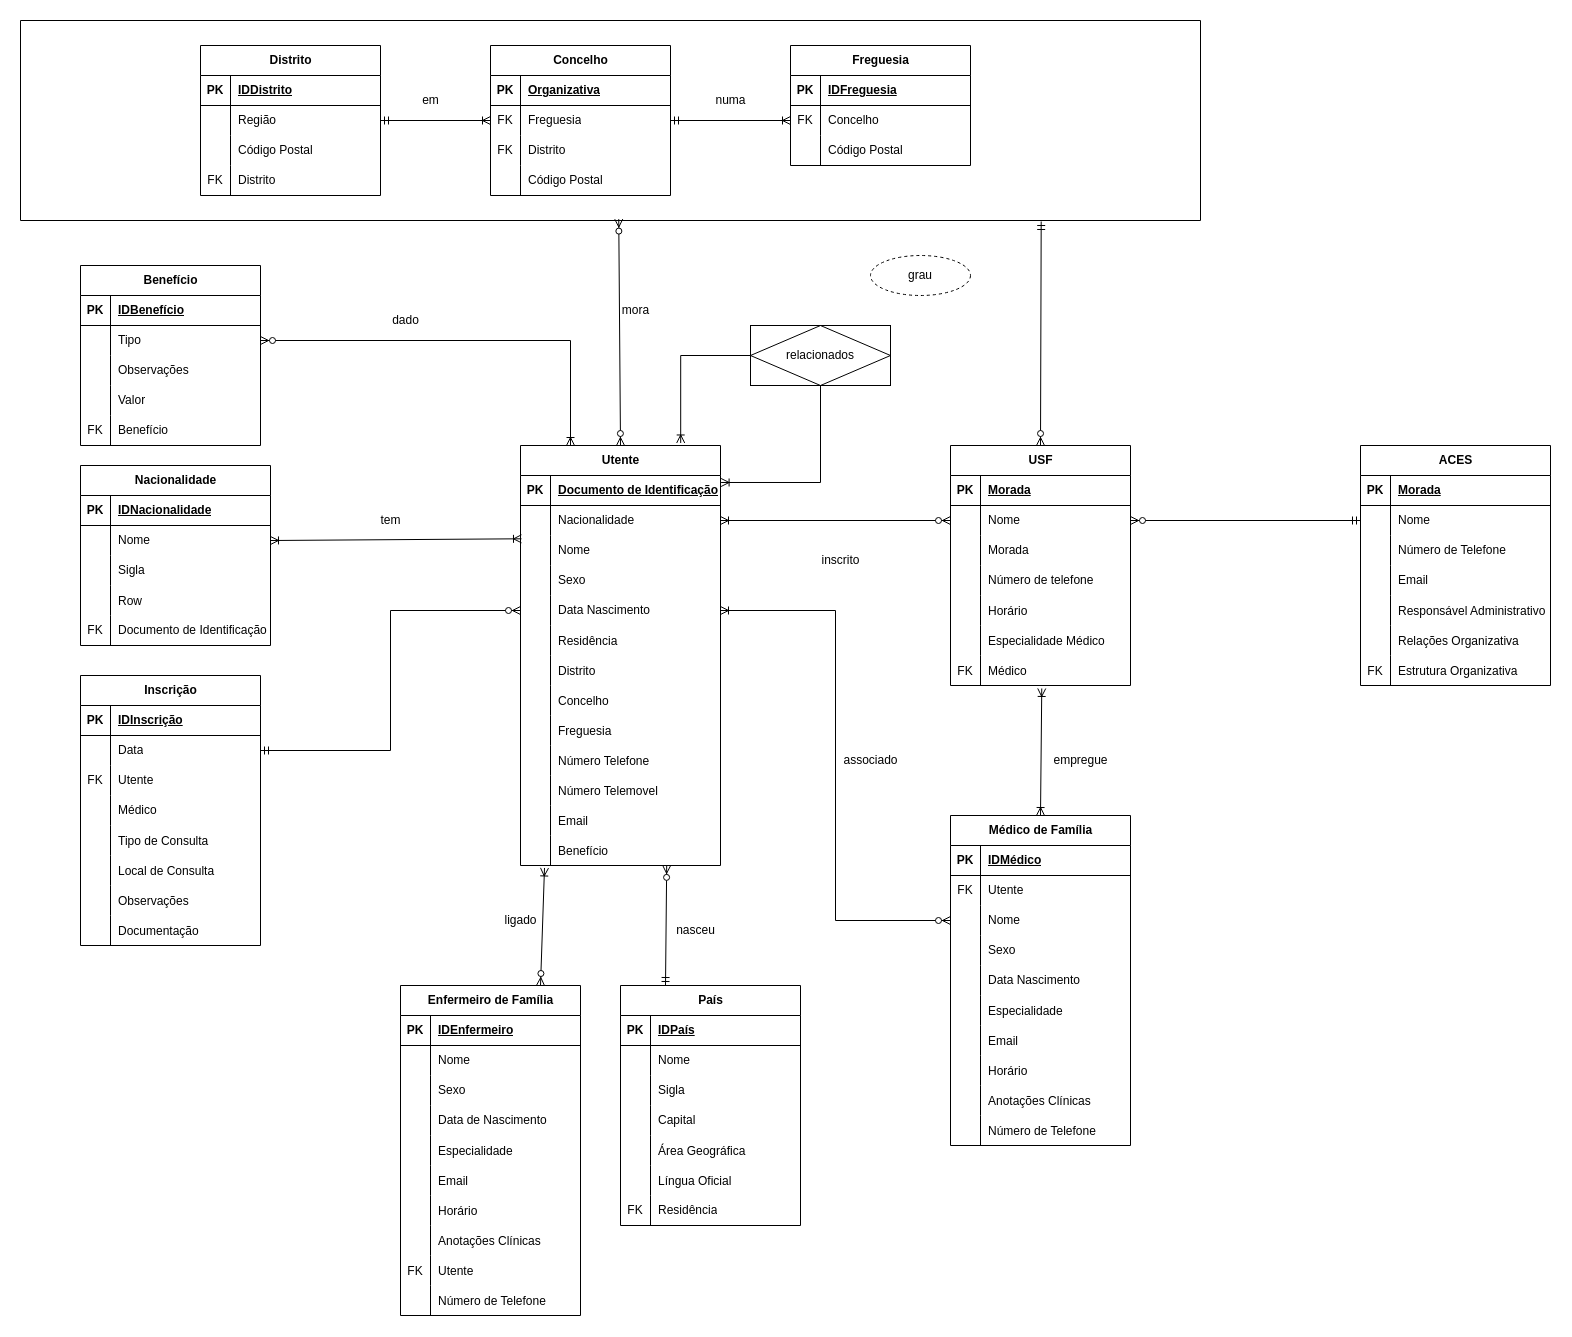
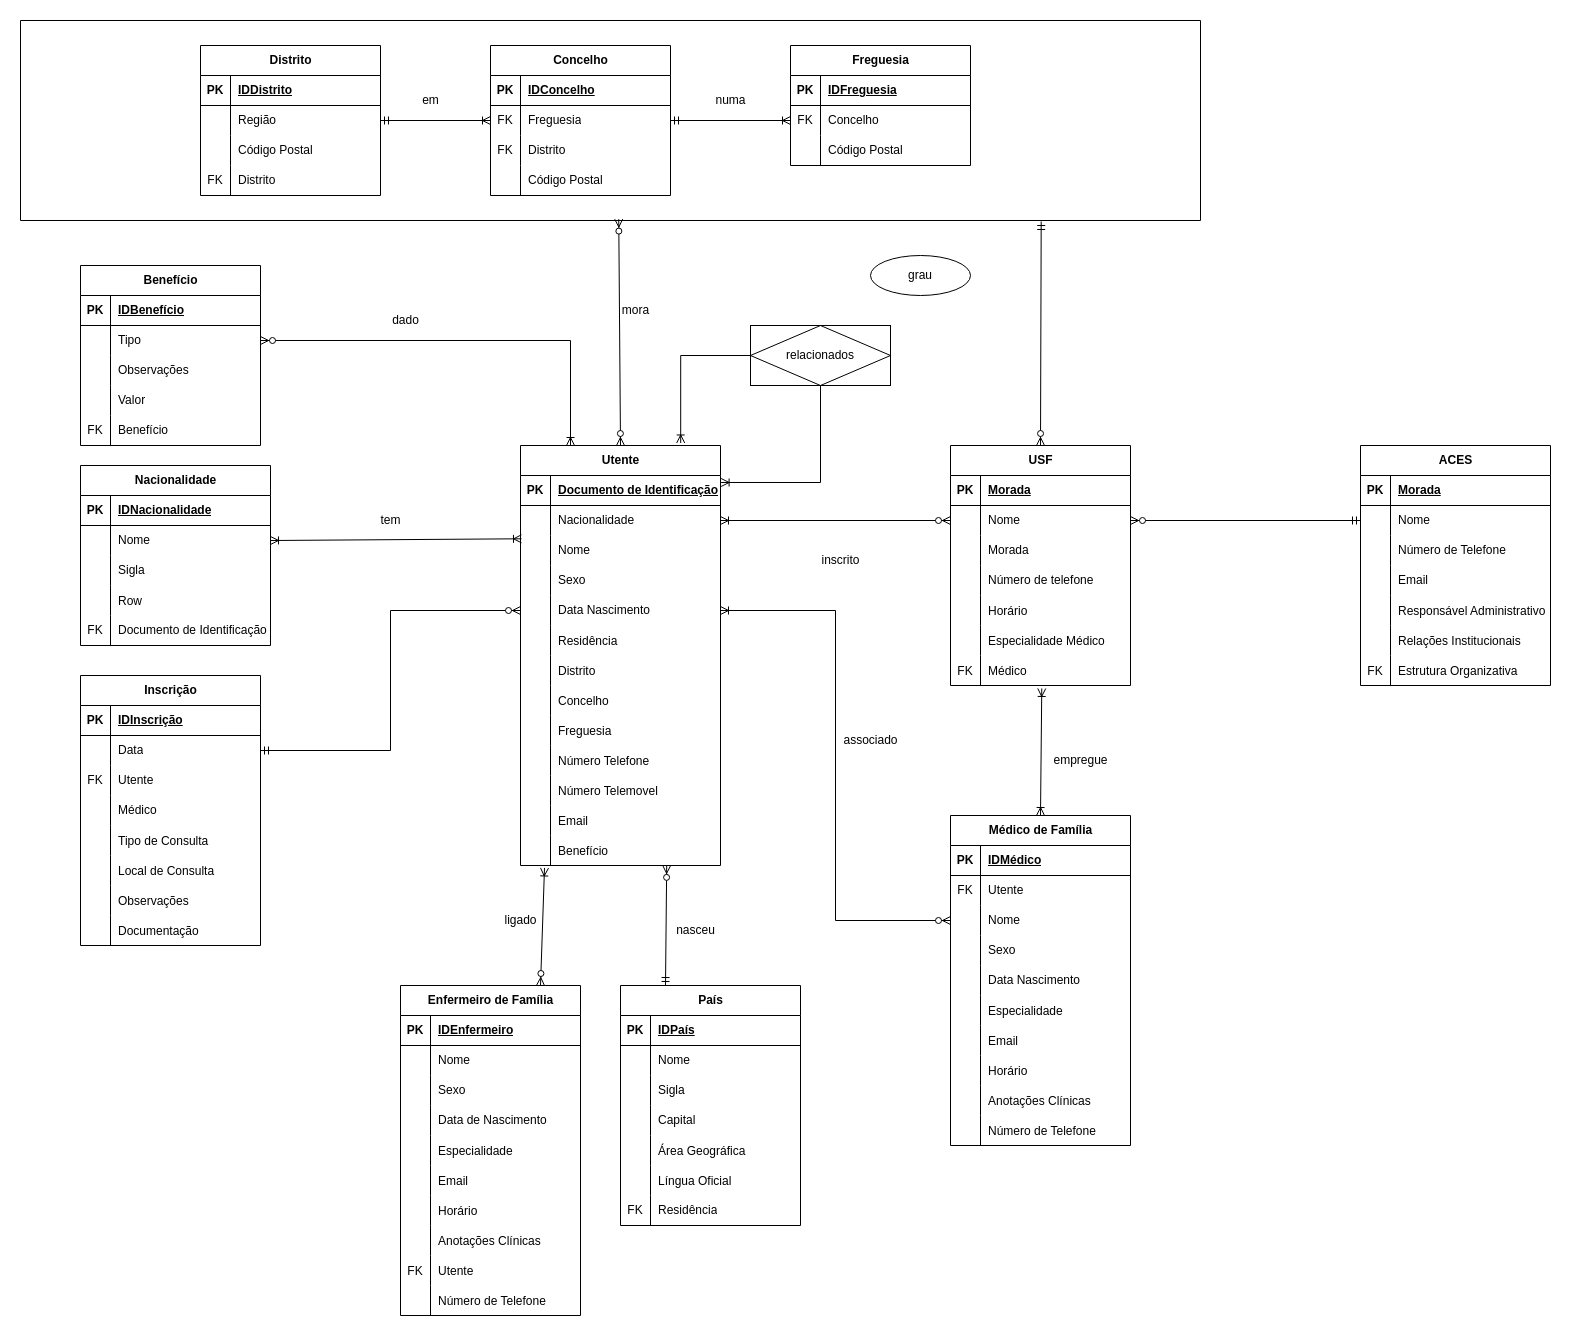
(566, 91) -> (561, 91)
(921, 276) -> (921, 276)
(1462, 641) -> (1467, 641)
(871, 761) -> (871, 741)
